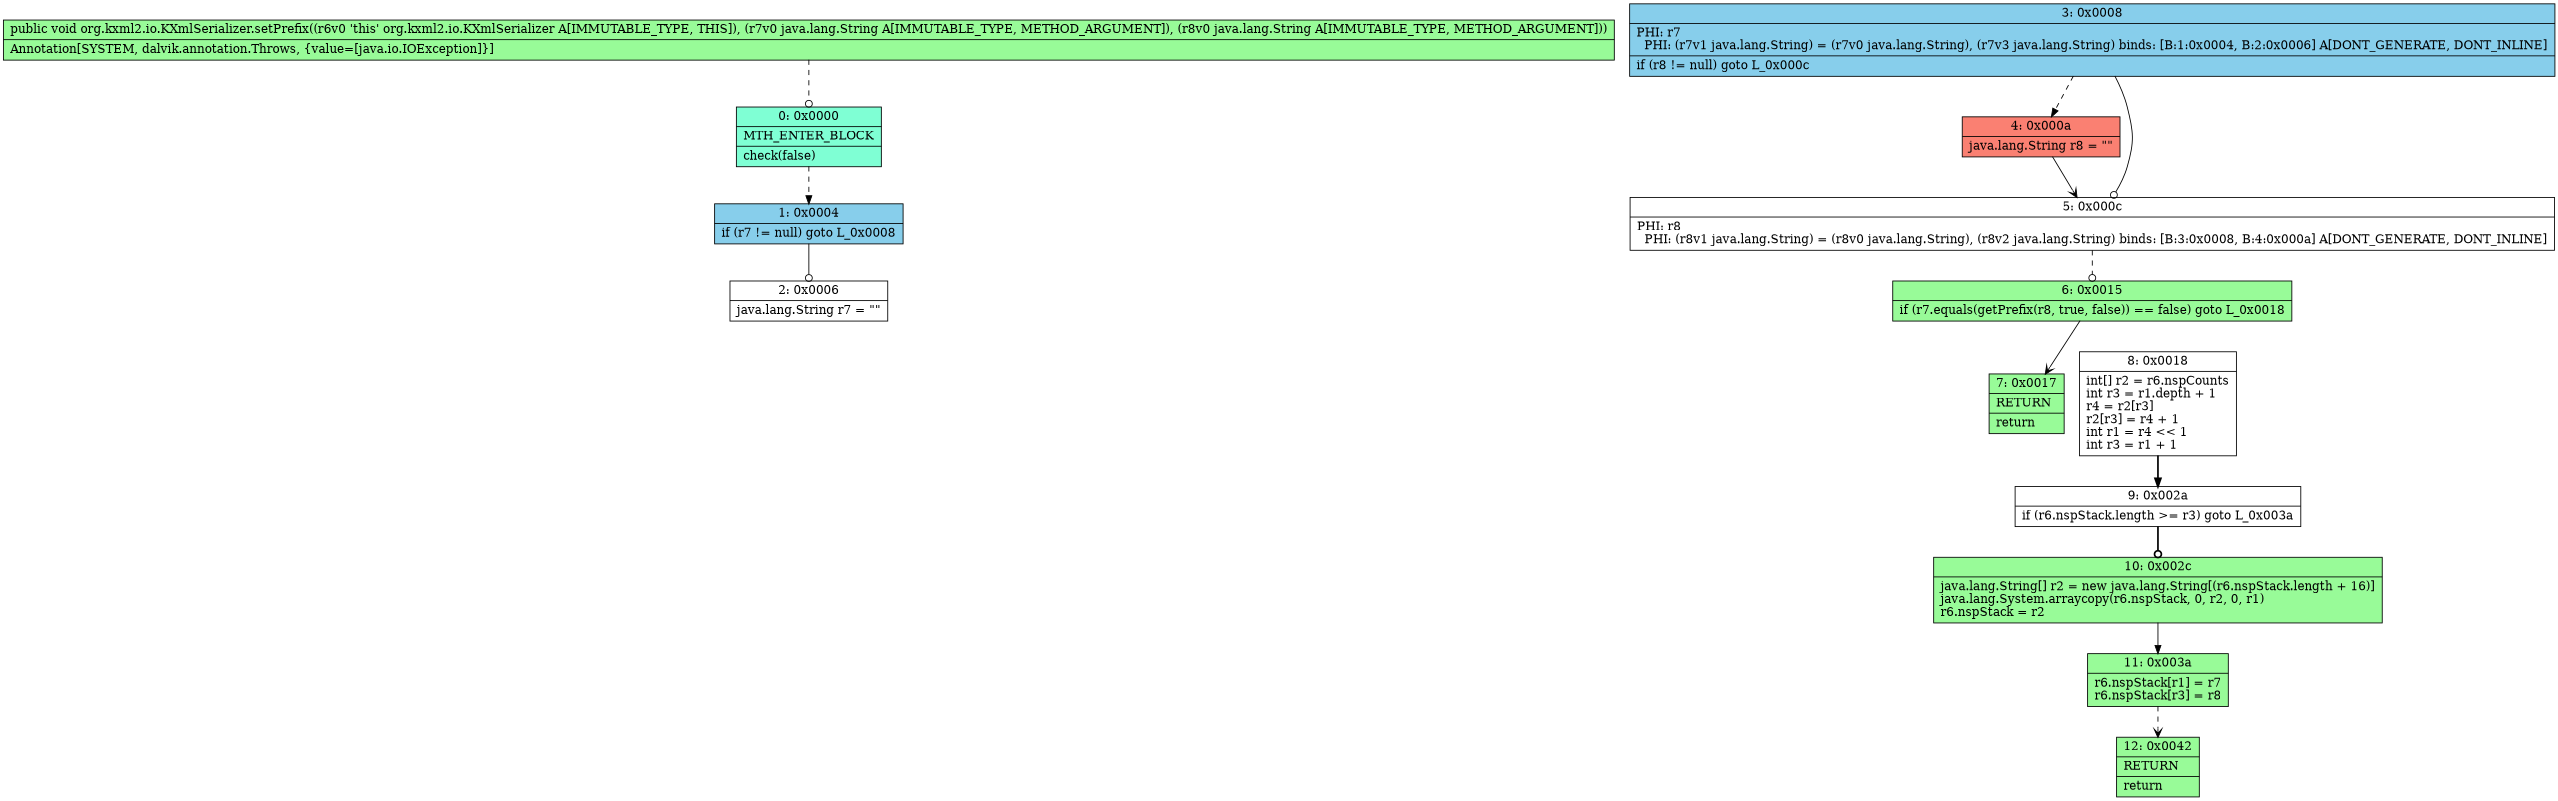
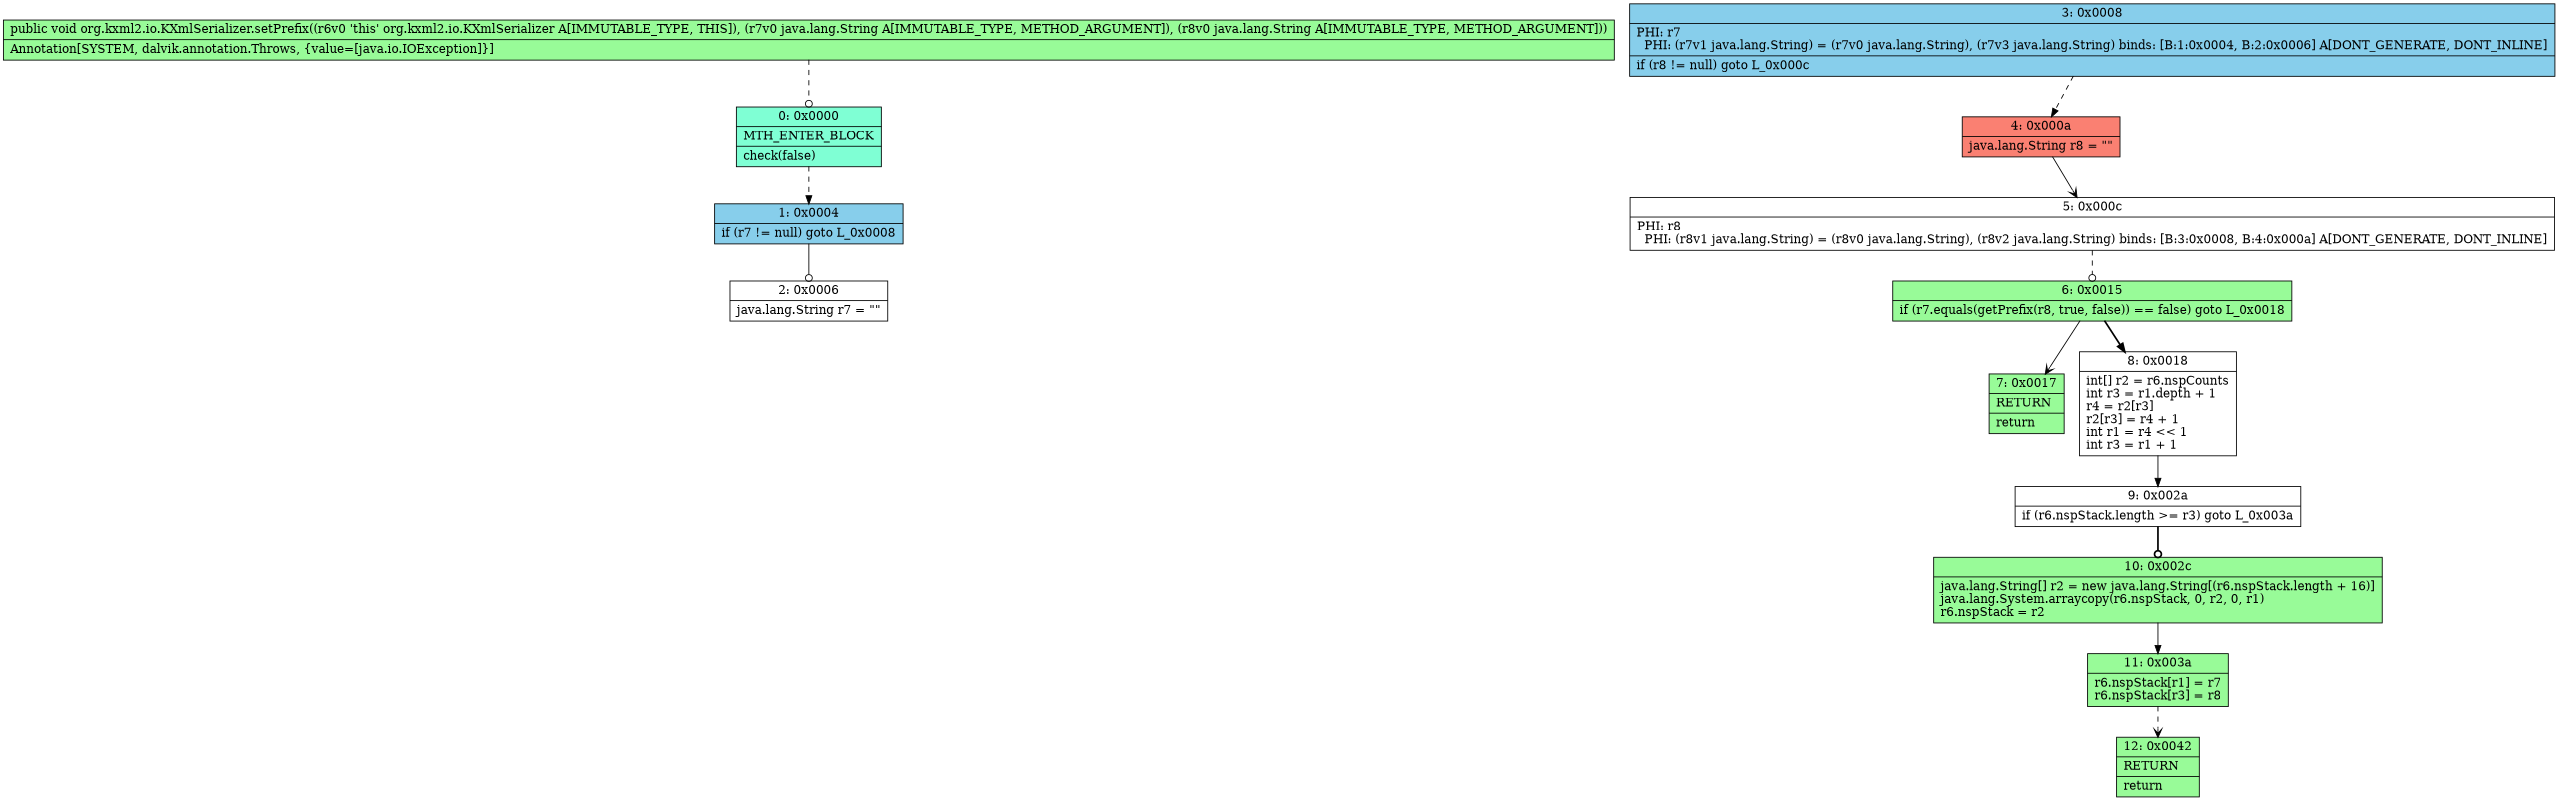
(2132, 134) -> none
none -> (2112, 333)
(2158, 467) -> (2158, 467)
